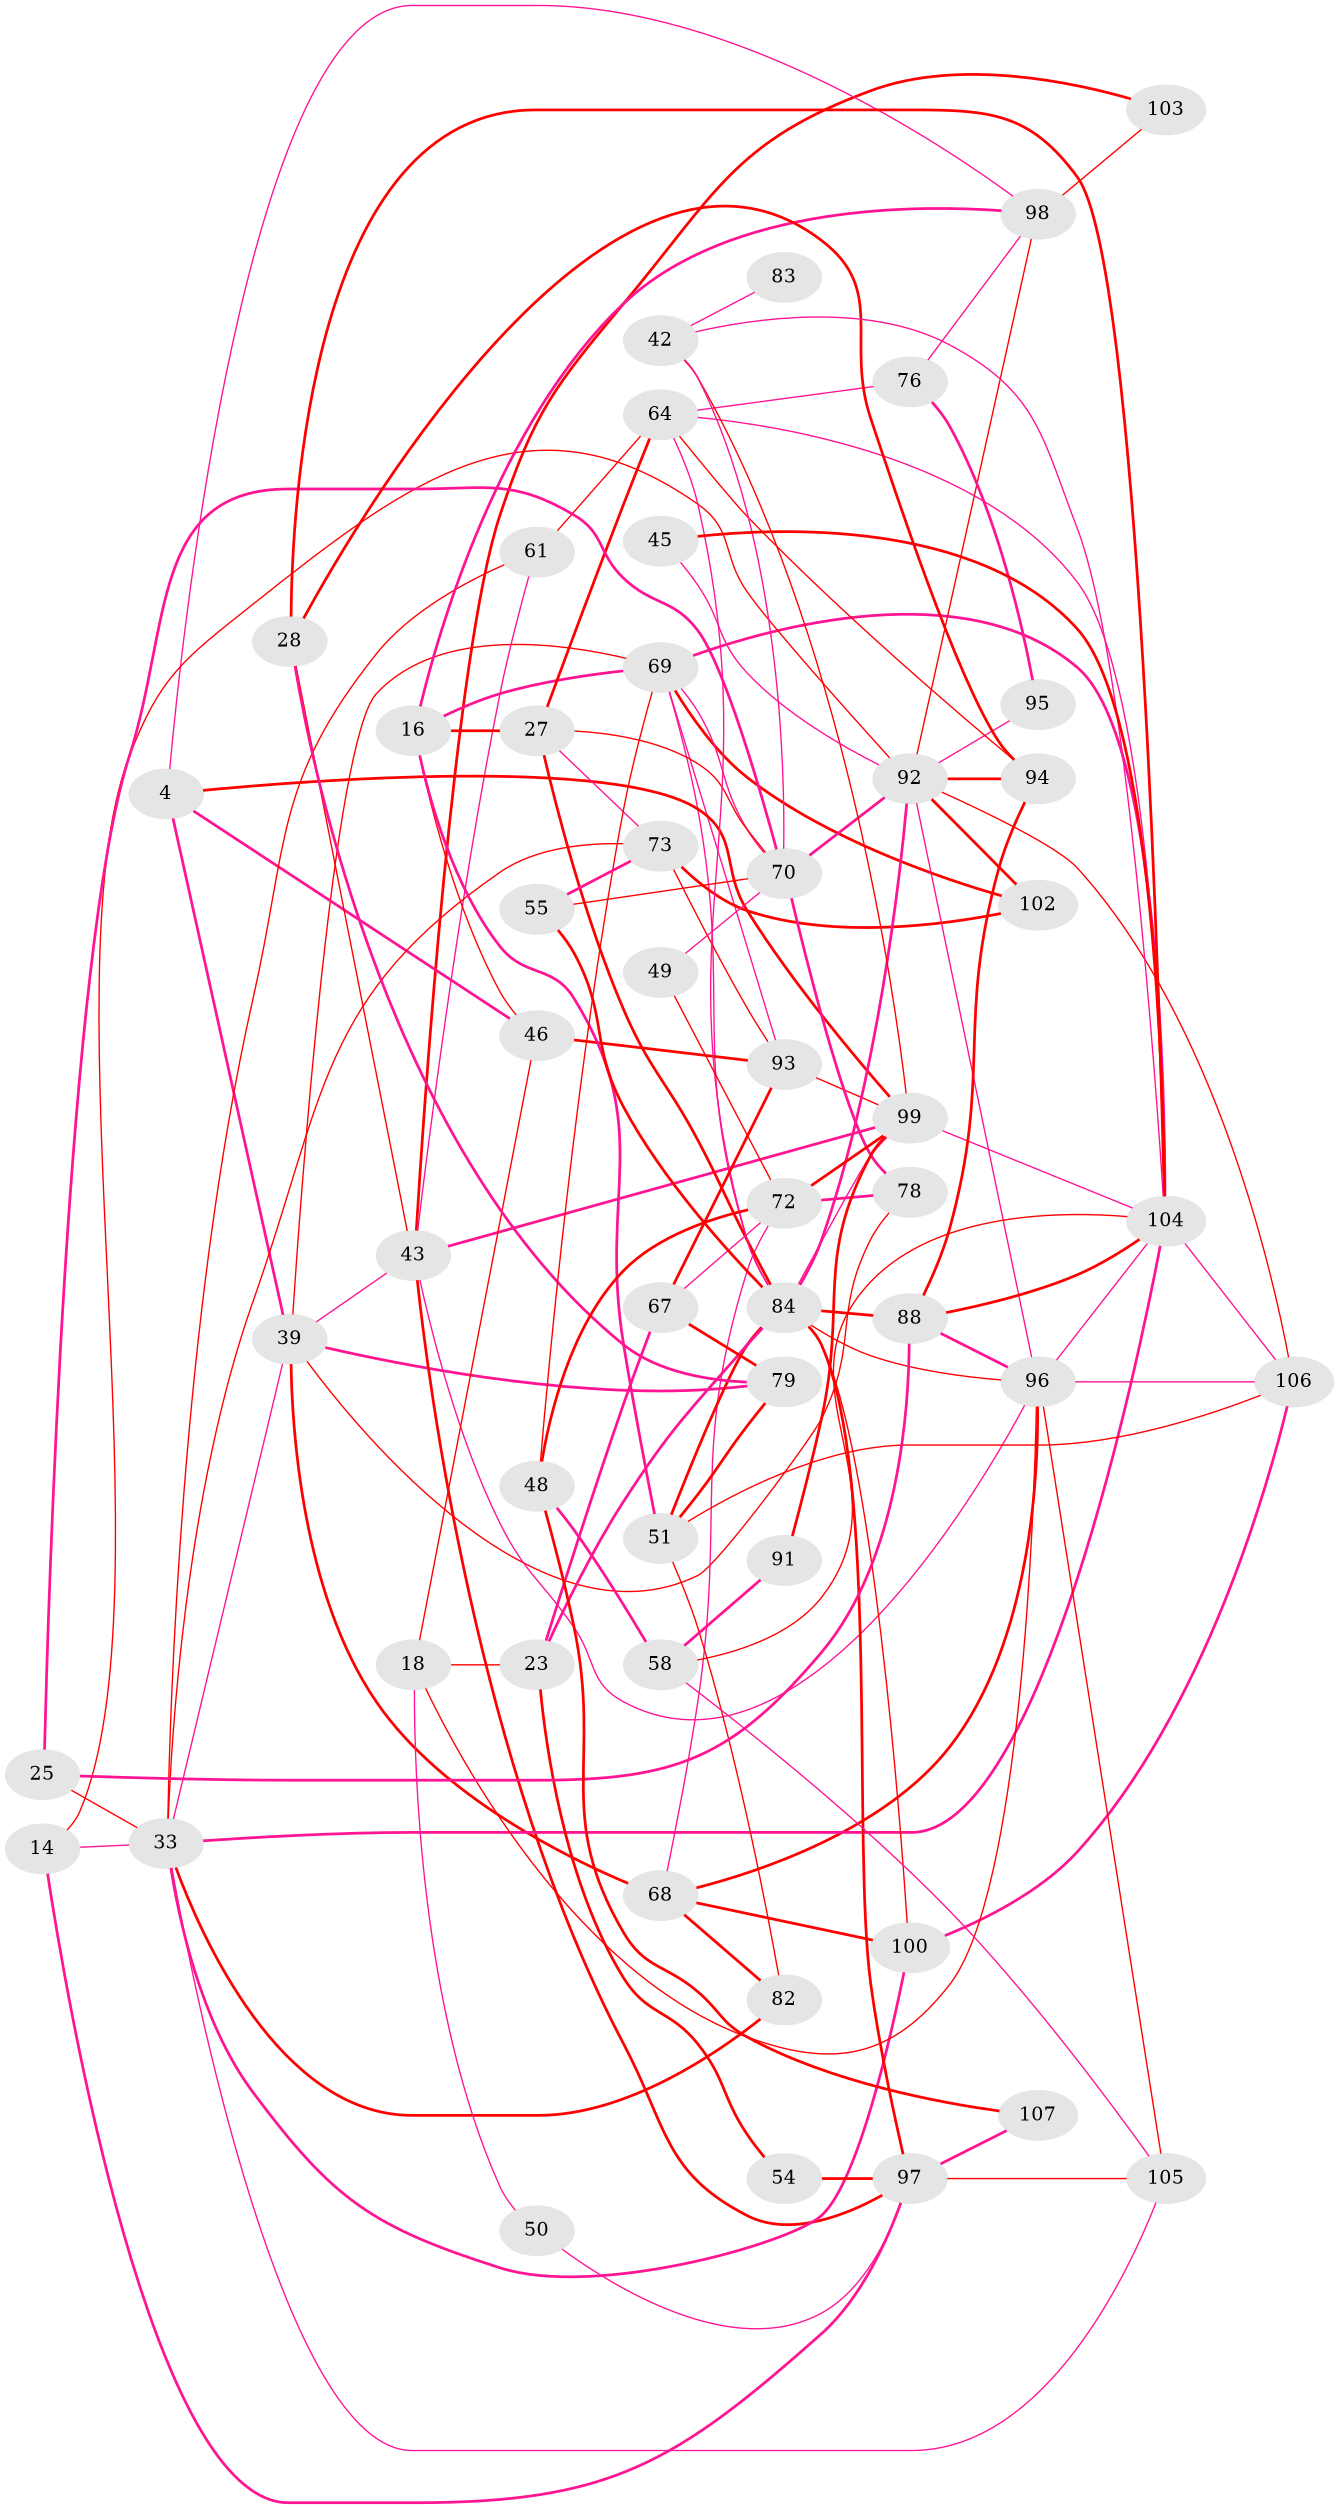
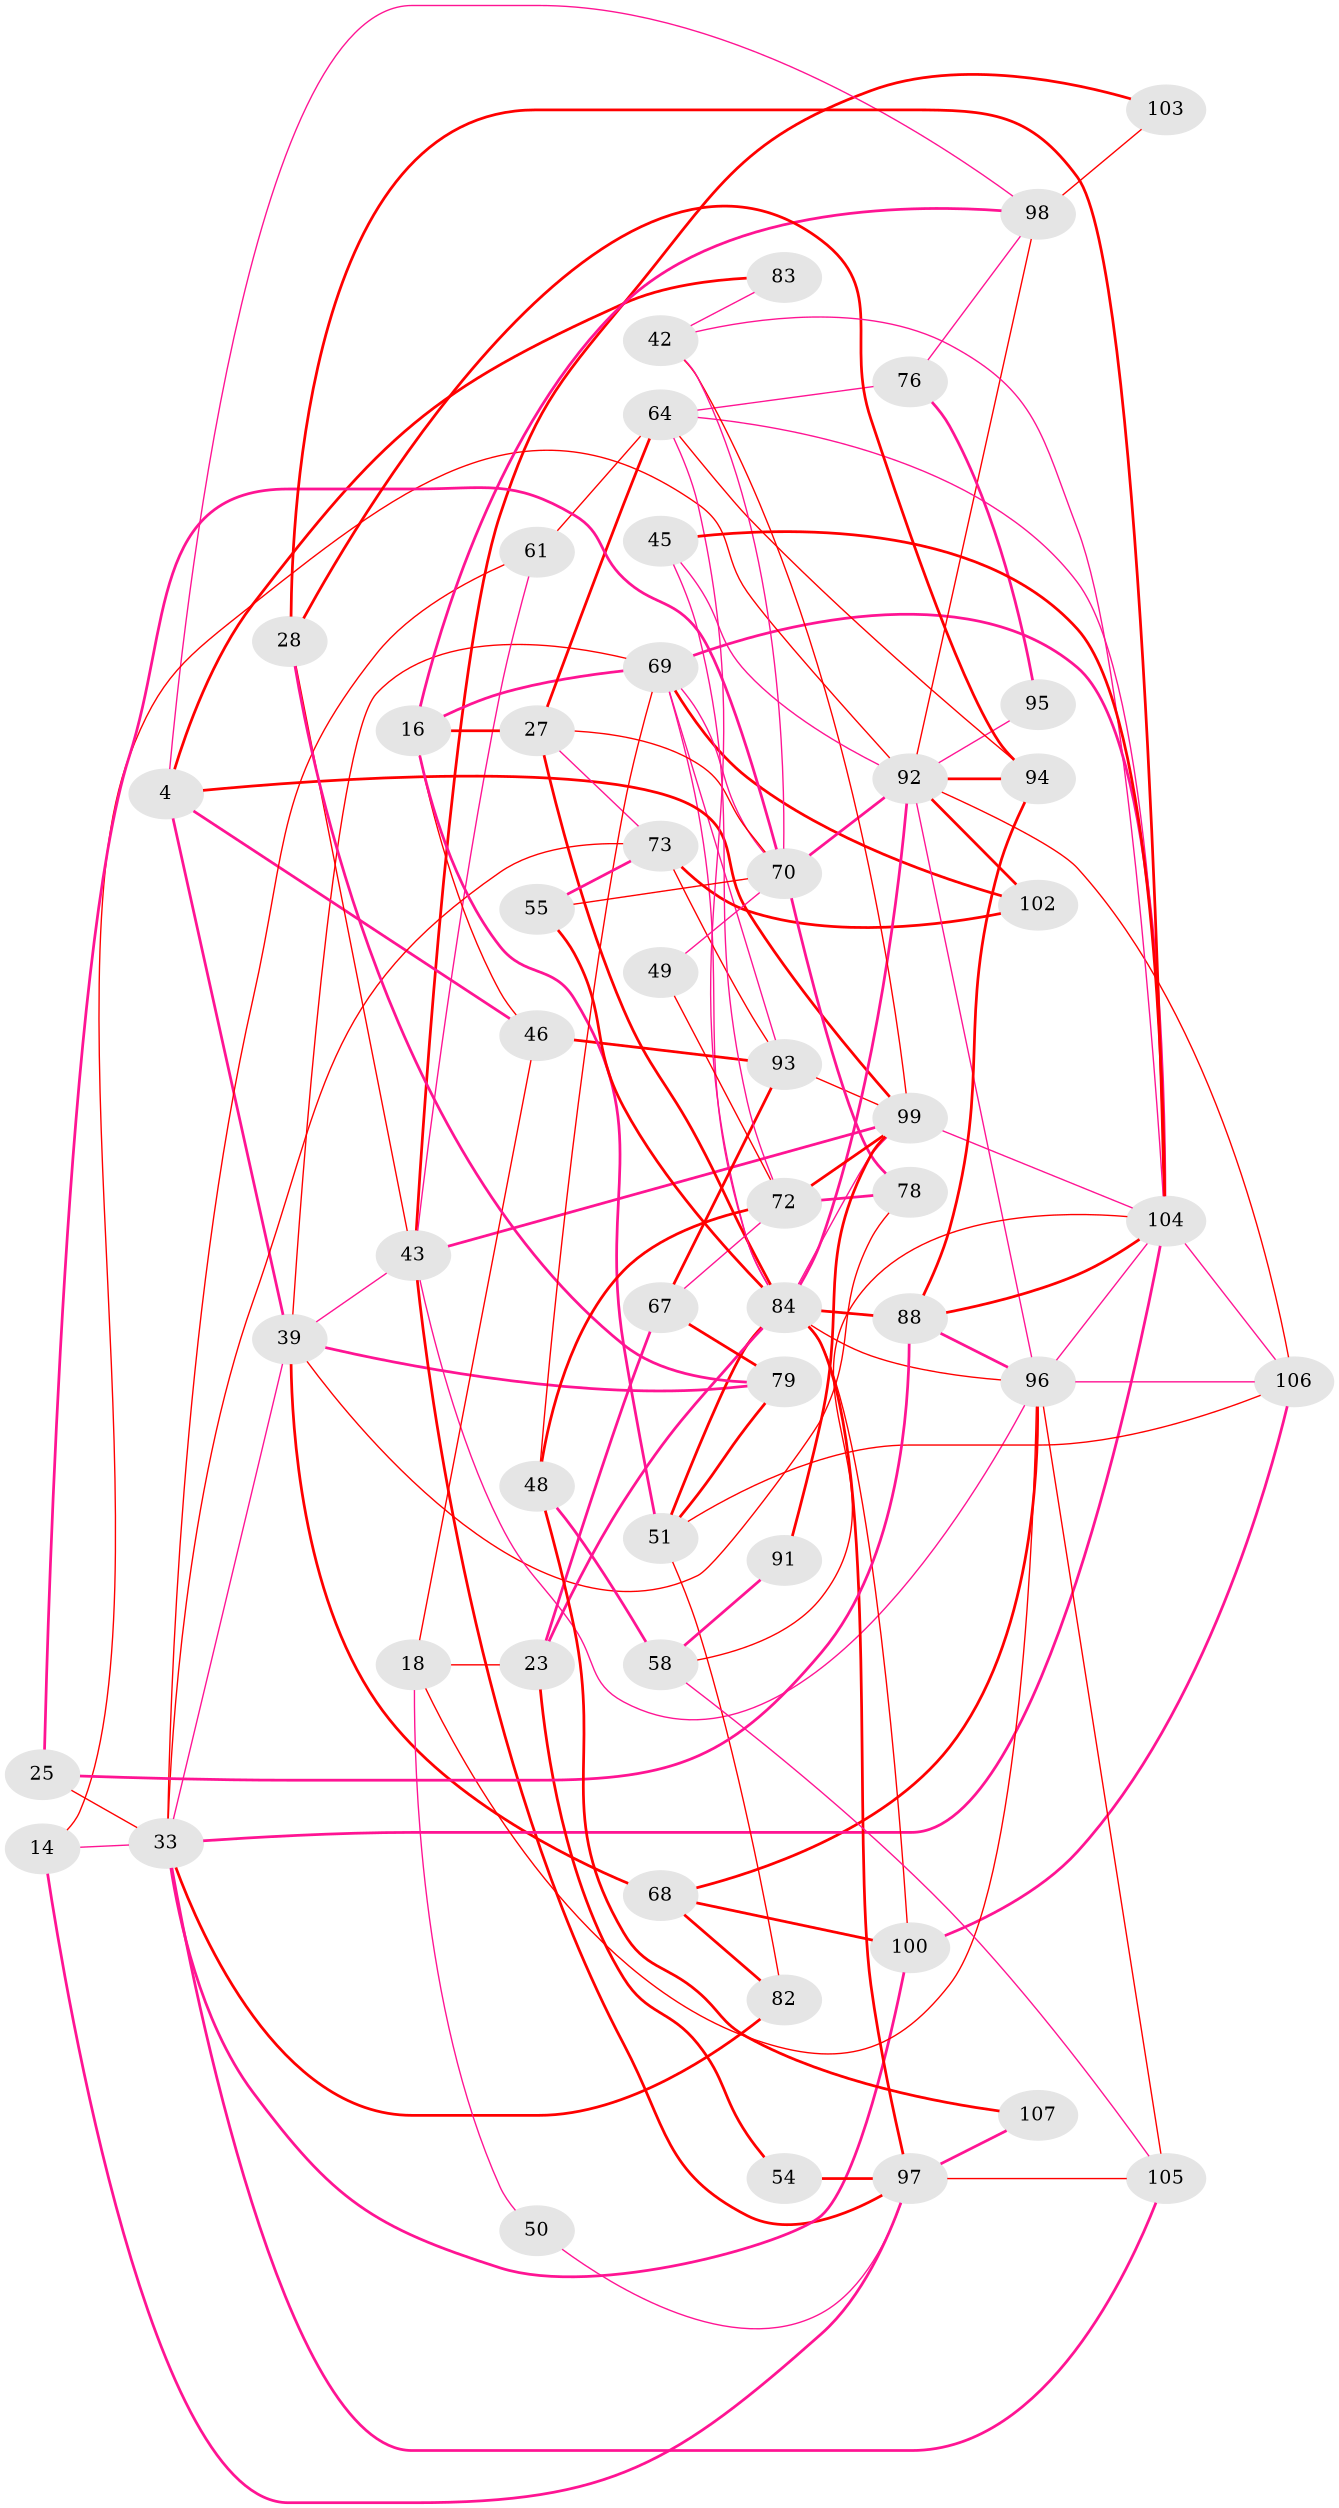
none -> (393, 443)
(710, 1546) -> (725, 934)
(520, 2451) -> (520, 2451)
